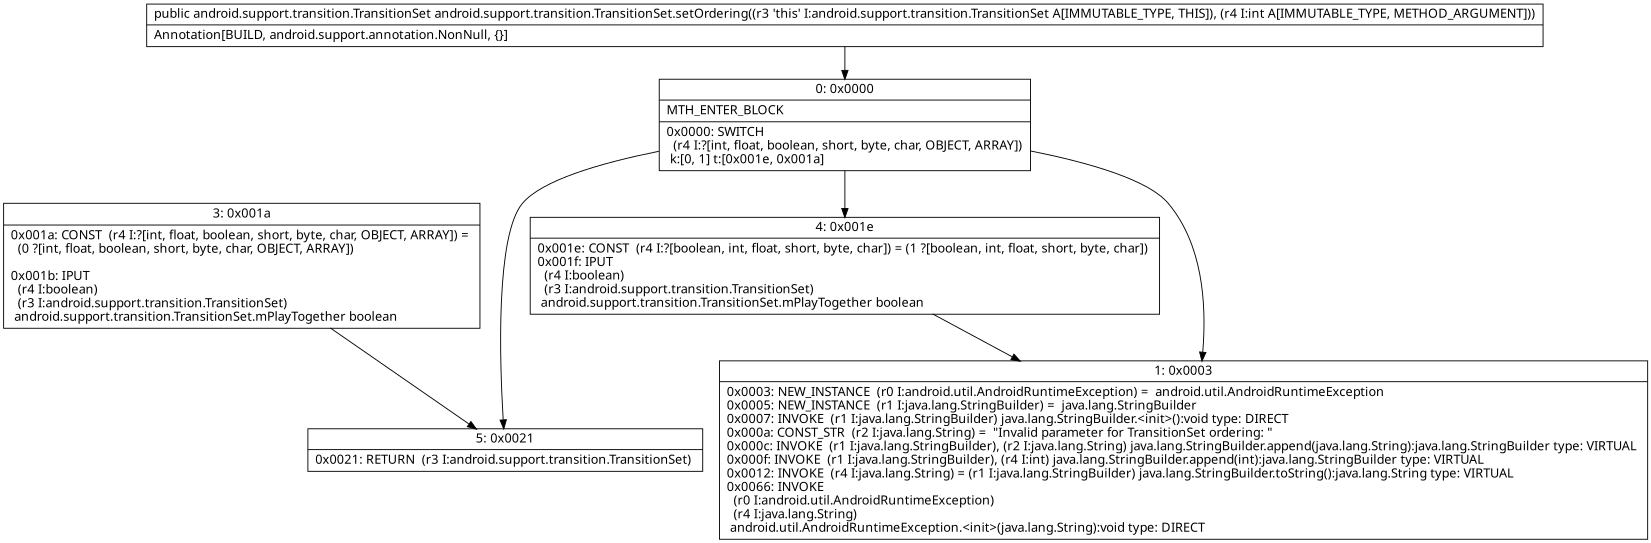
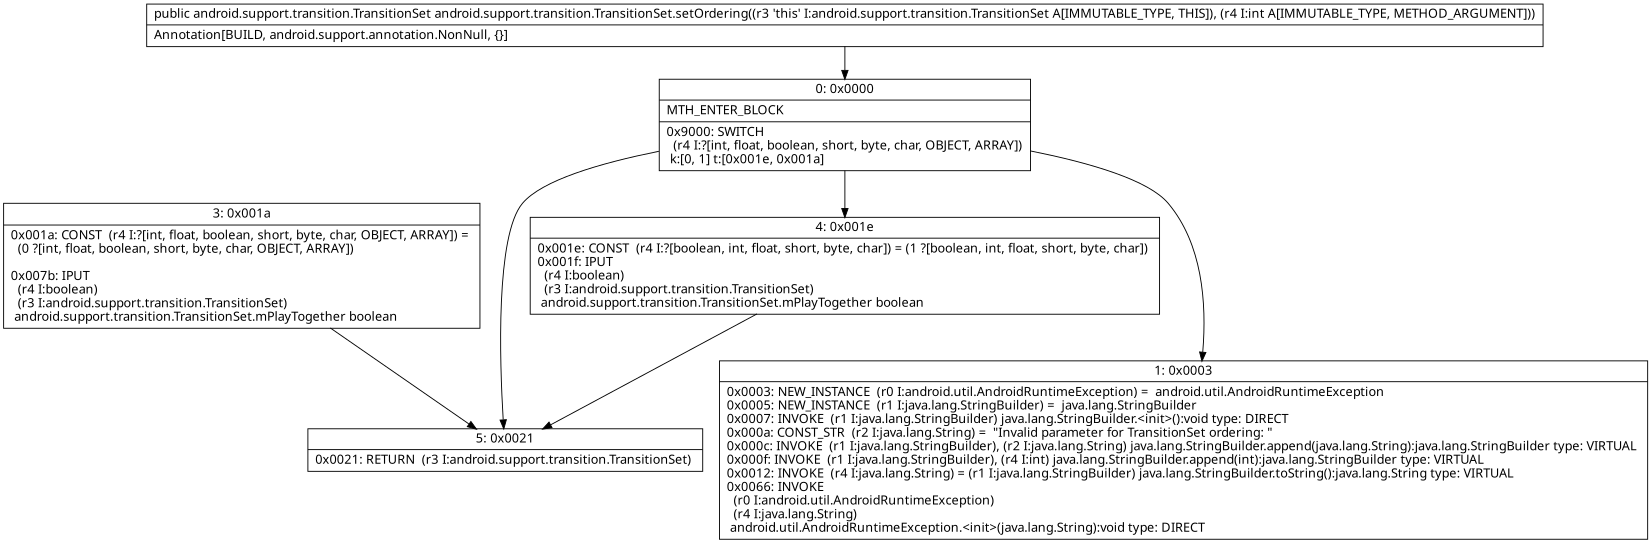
(719, 132) -> (719, 132)
(54, 276) -> (54, 276)
(972, 335) -> (654, 369)
